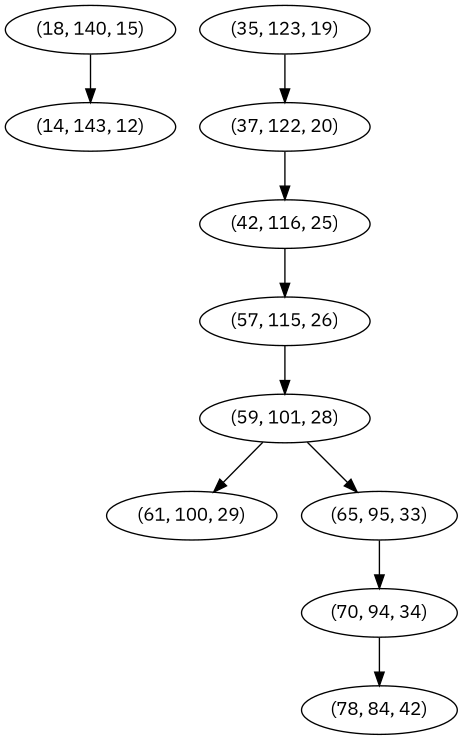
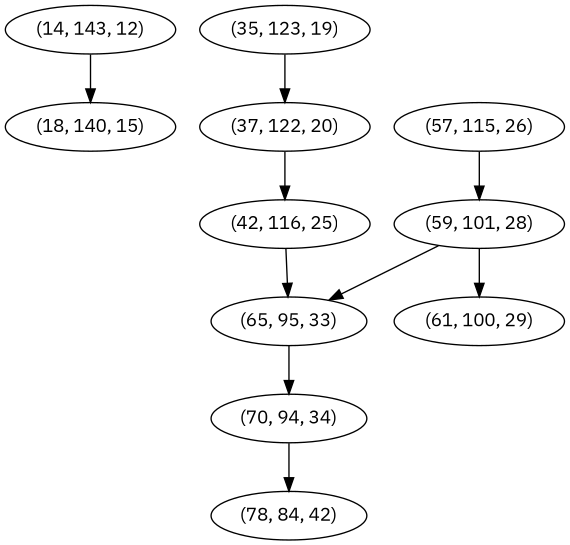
(91, 72) -> (91, 72)
(285, 266) -> (287, 266)
